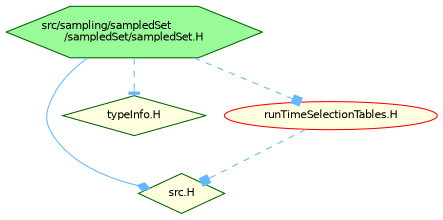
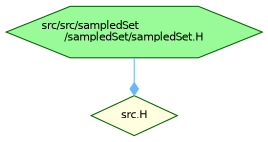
(134, 32) -> (134, 32)
(134, 116) -> none
(331, 116) -> none
